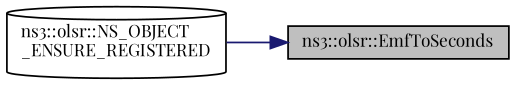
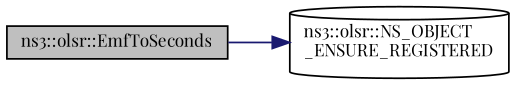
(248, 42) -> (250, 42)
